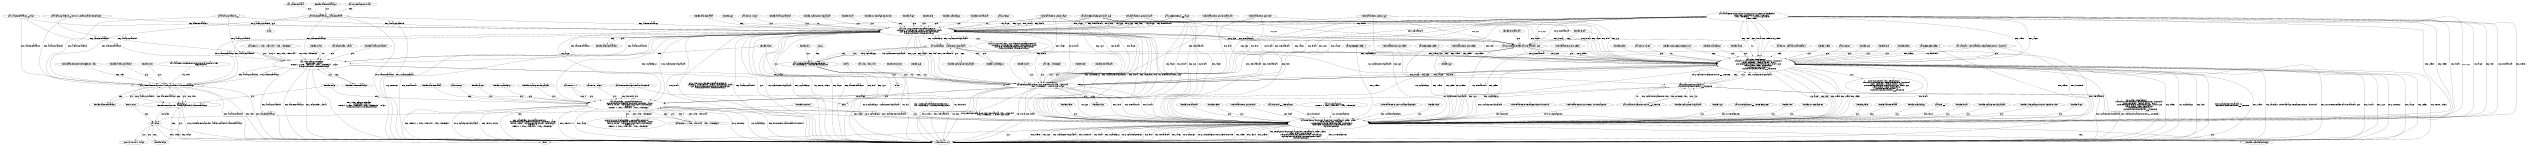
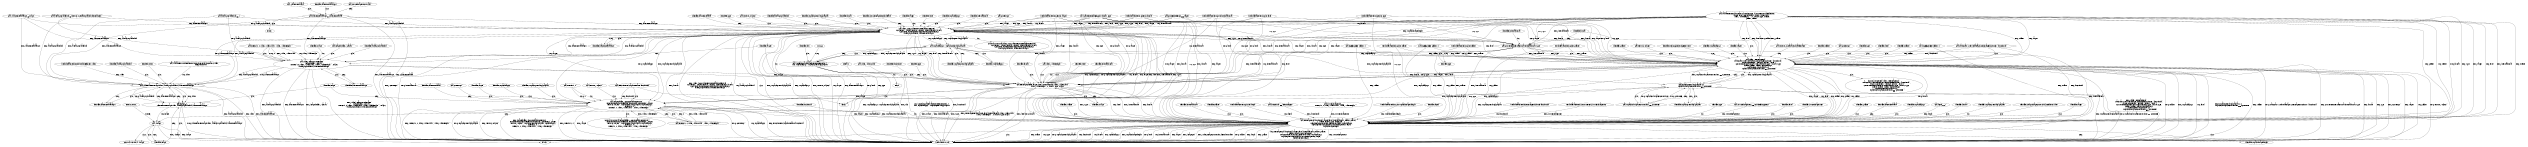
(878, 16) -> (877, 16)
(1416, 31) -> (1413, 31)
(147, 114) -> (148, 114)
